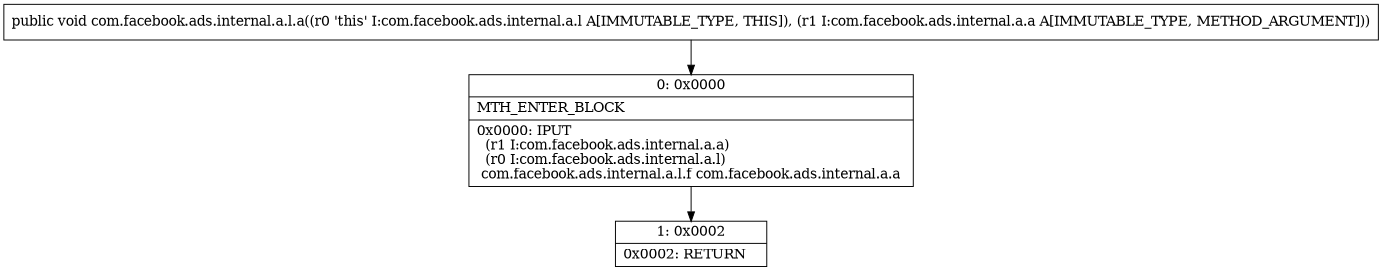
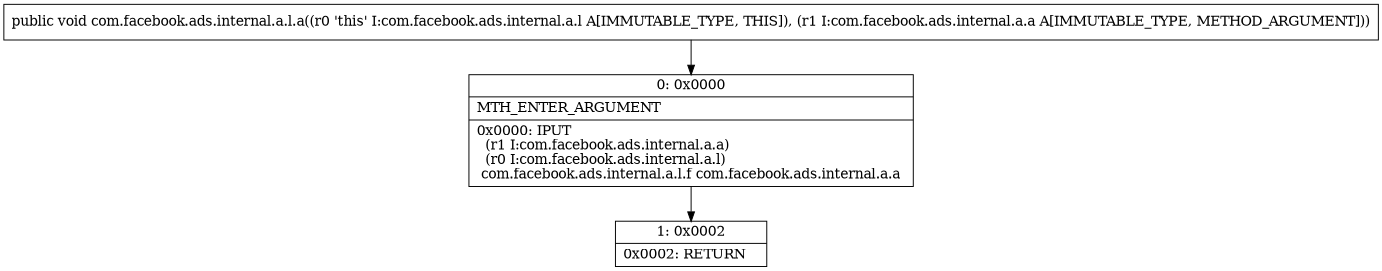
(551, 108) -> (569, 108)
